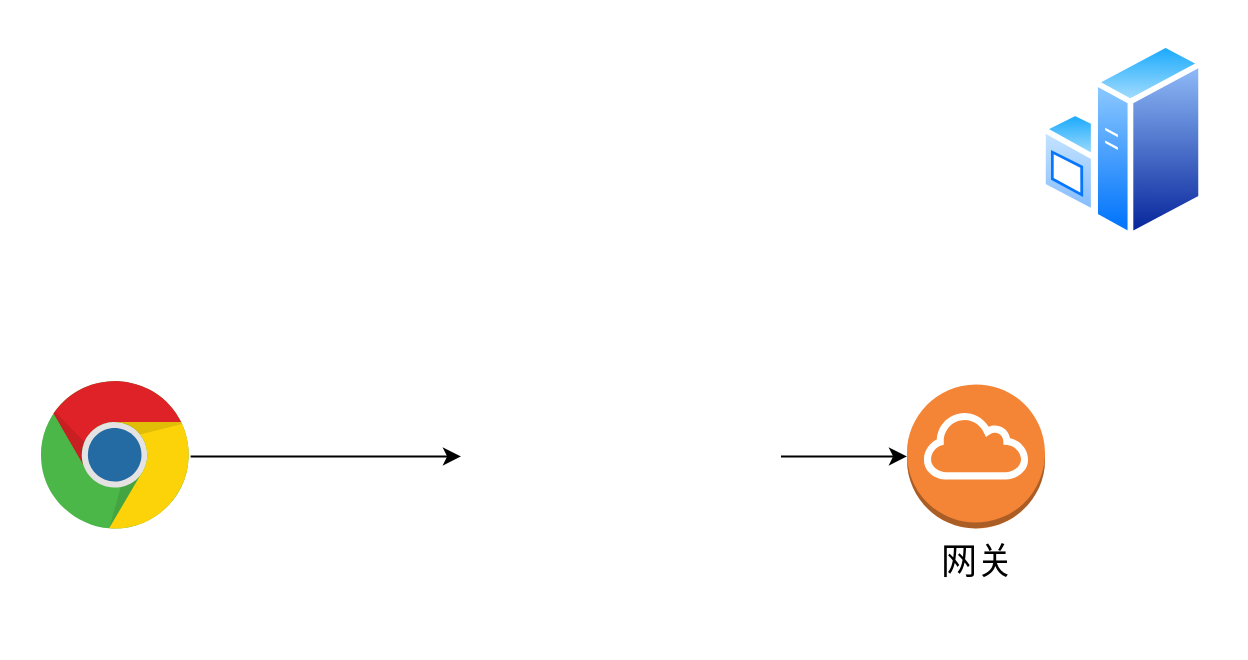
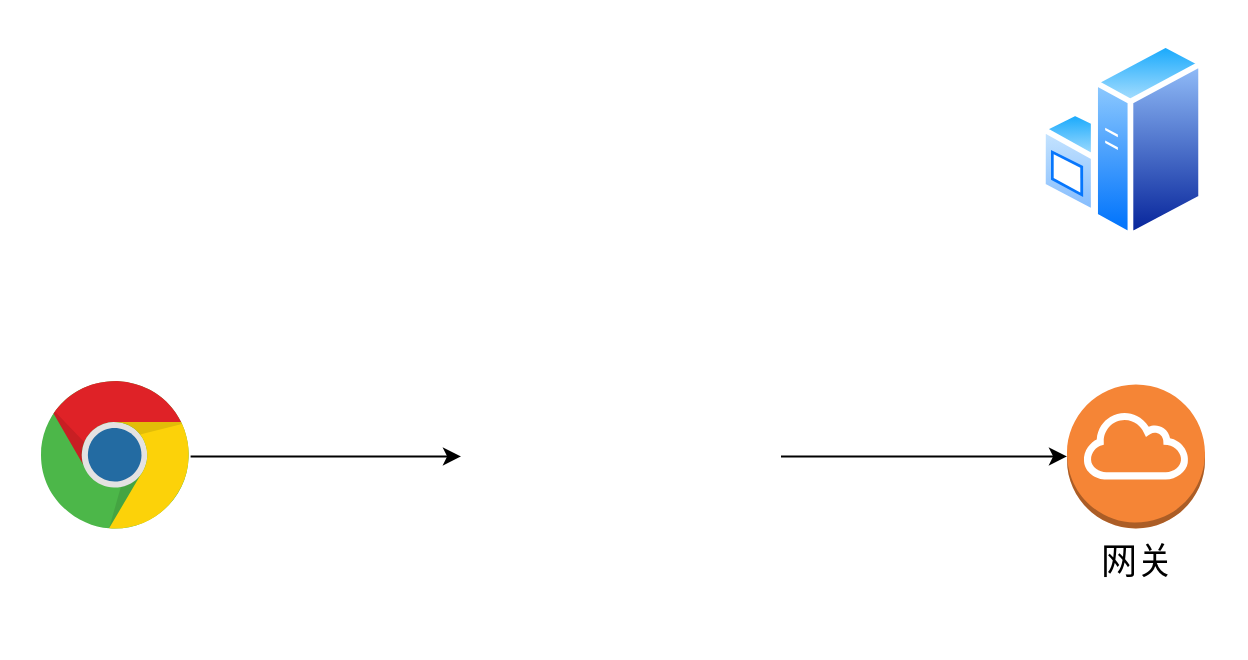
(976, 456) -> (1136, 456)
